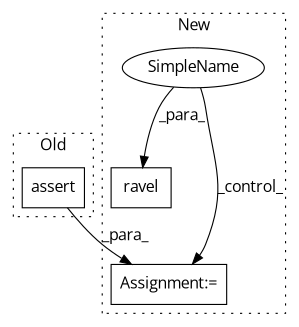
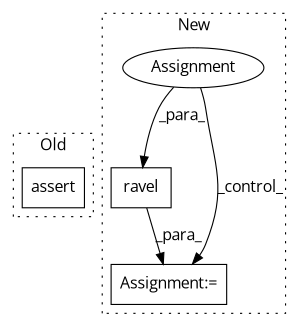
(193, 68) -> (193, 68)
(92, 236) -> (153, 231)
